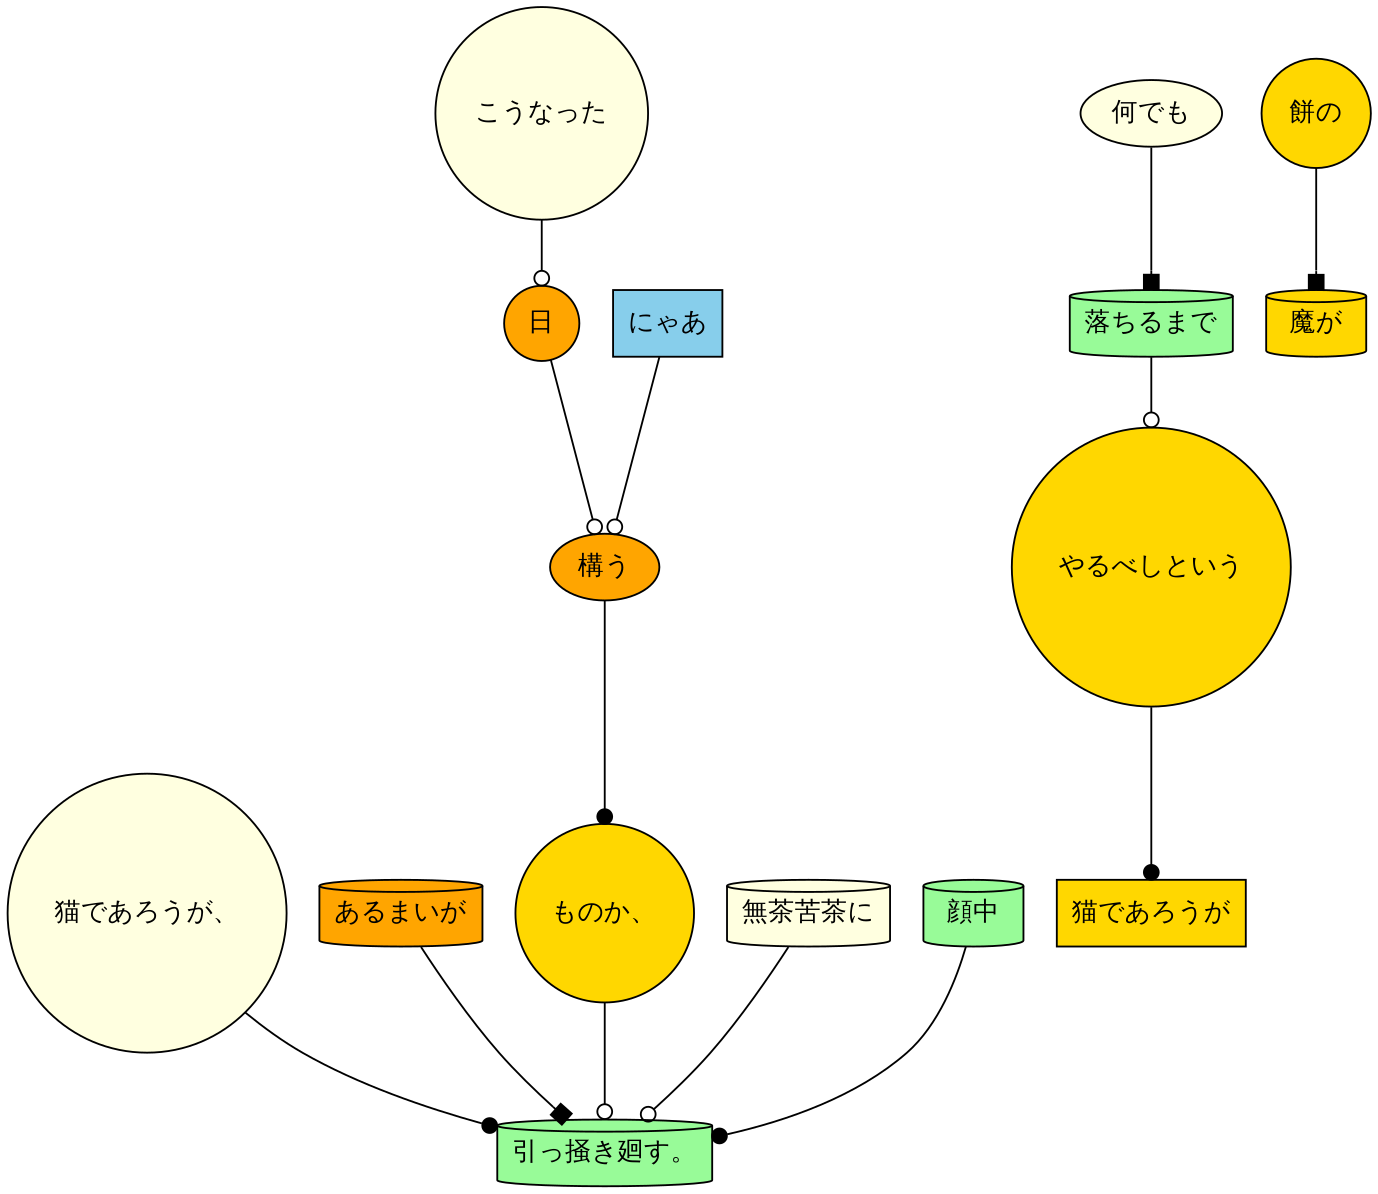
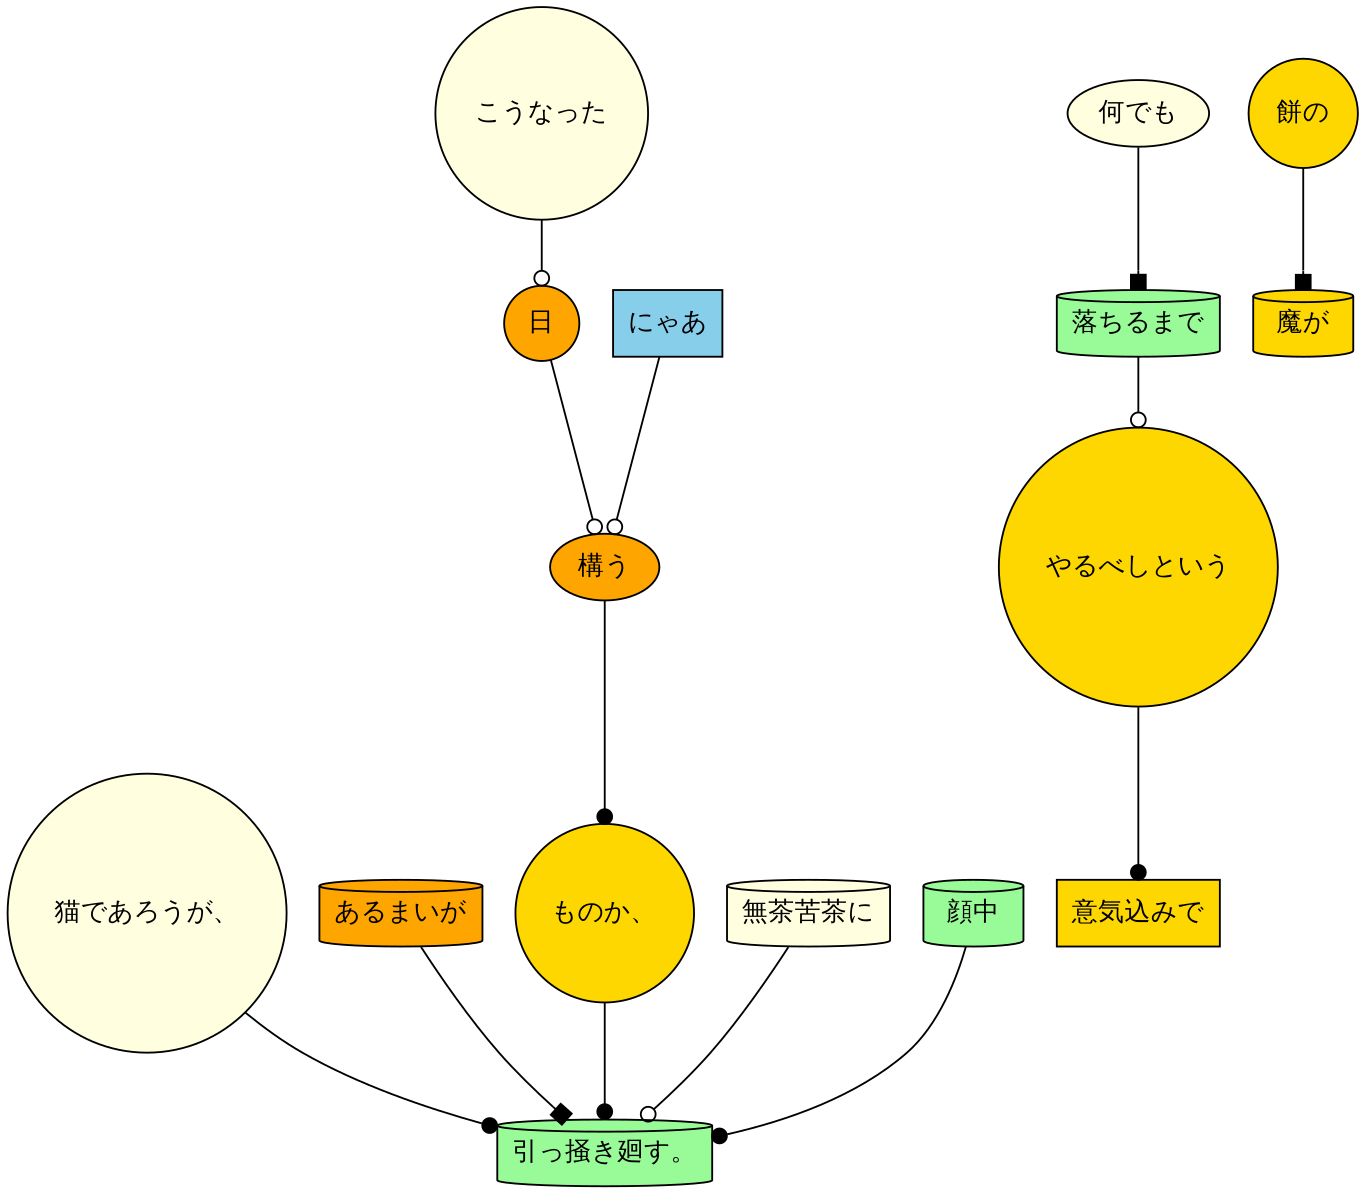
(1151, 913) -> (1138, 913)
(605, 1053) -> (605, 1053)
